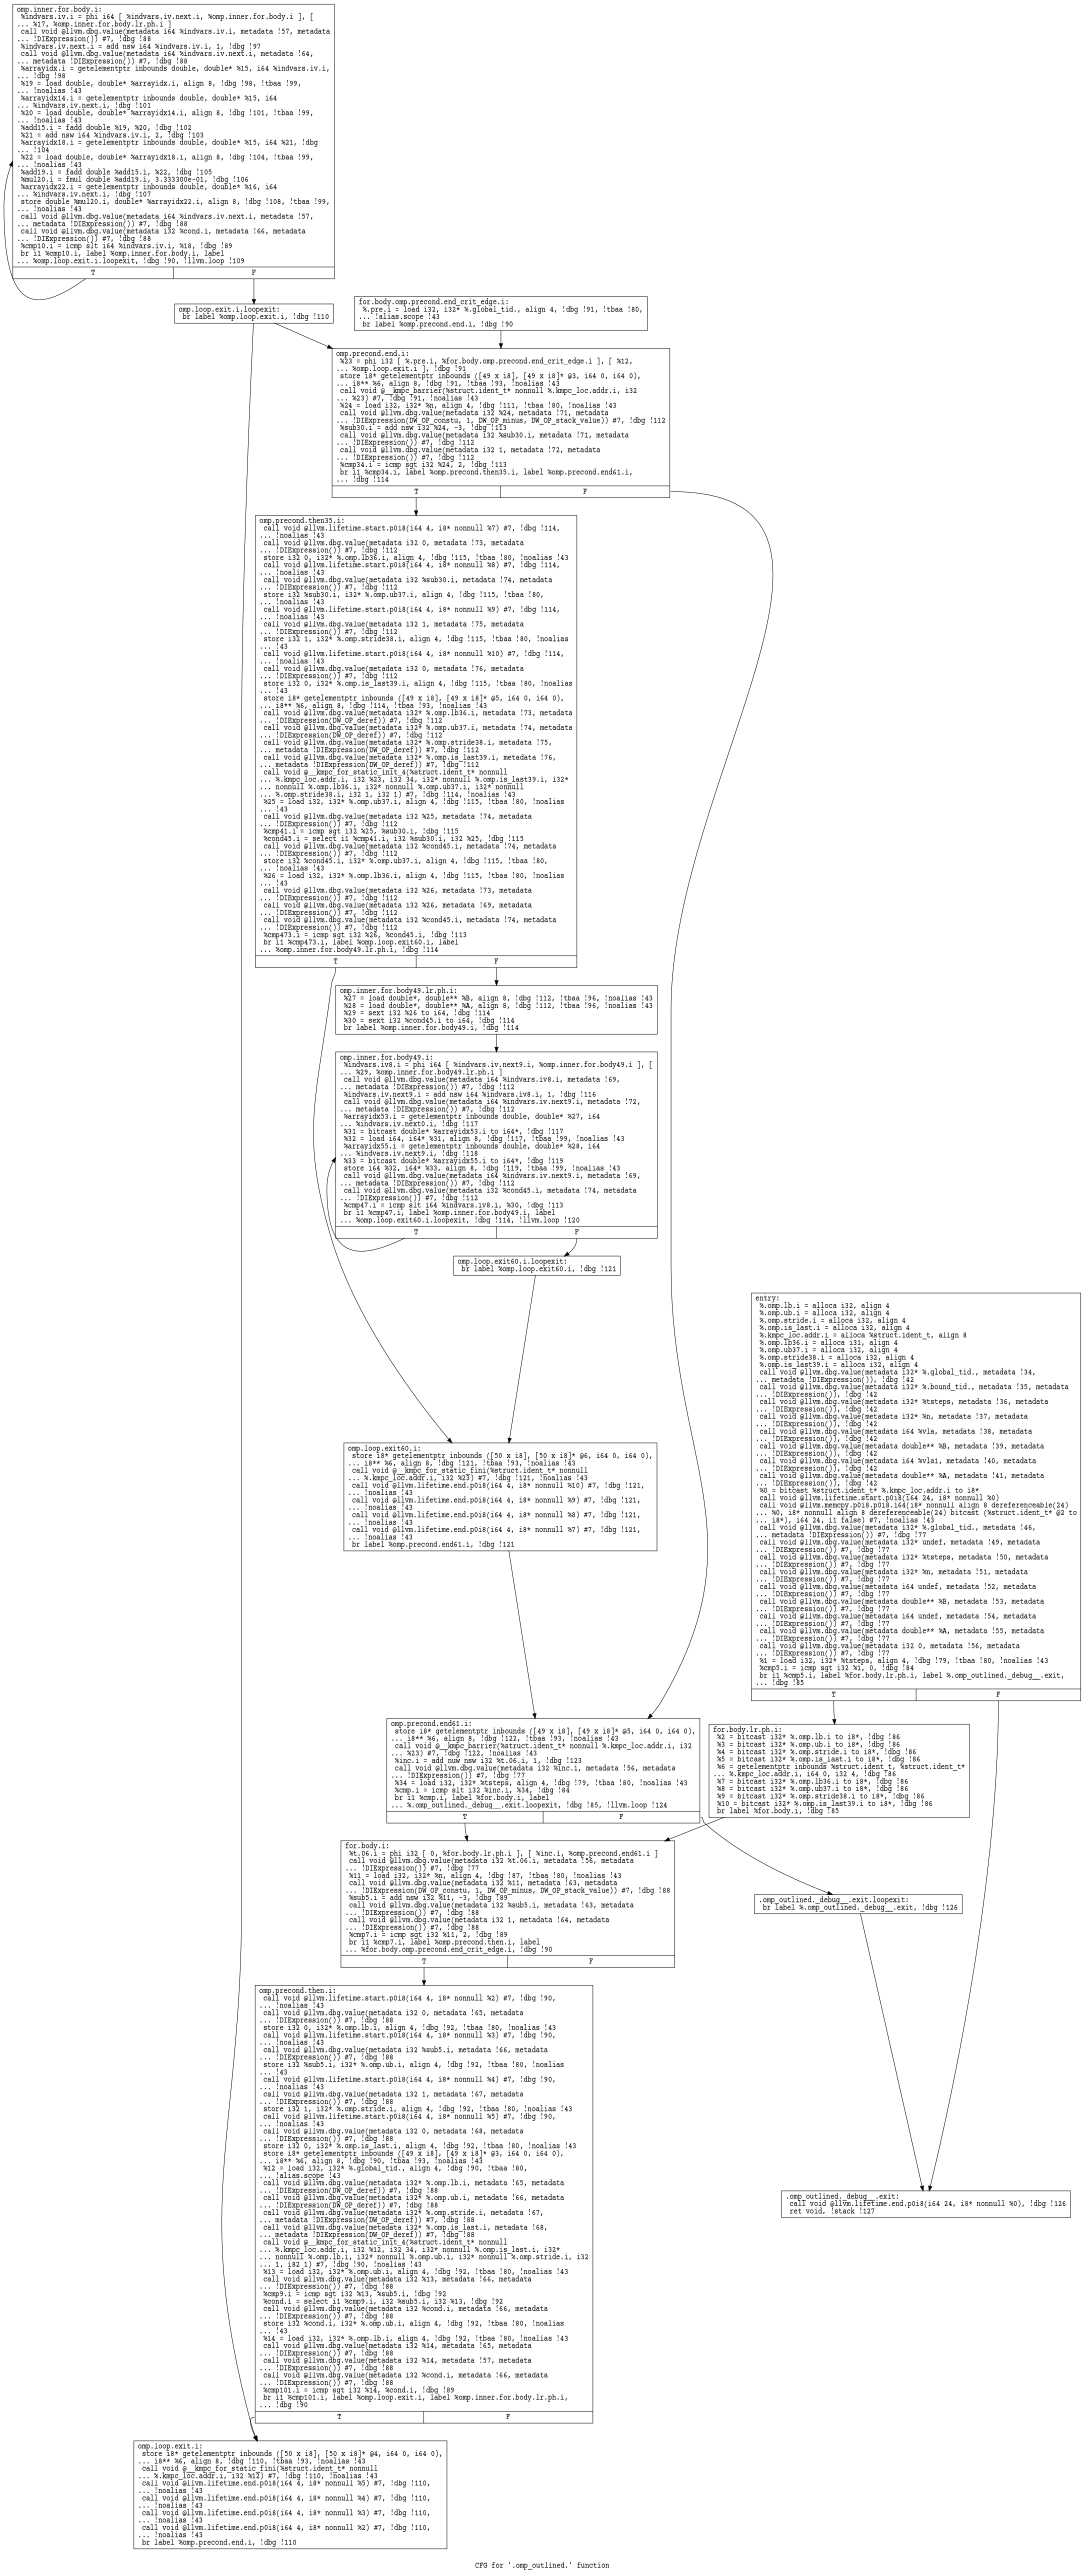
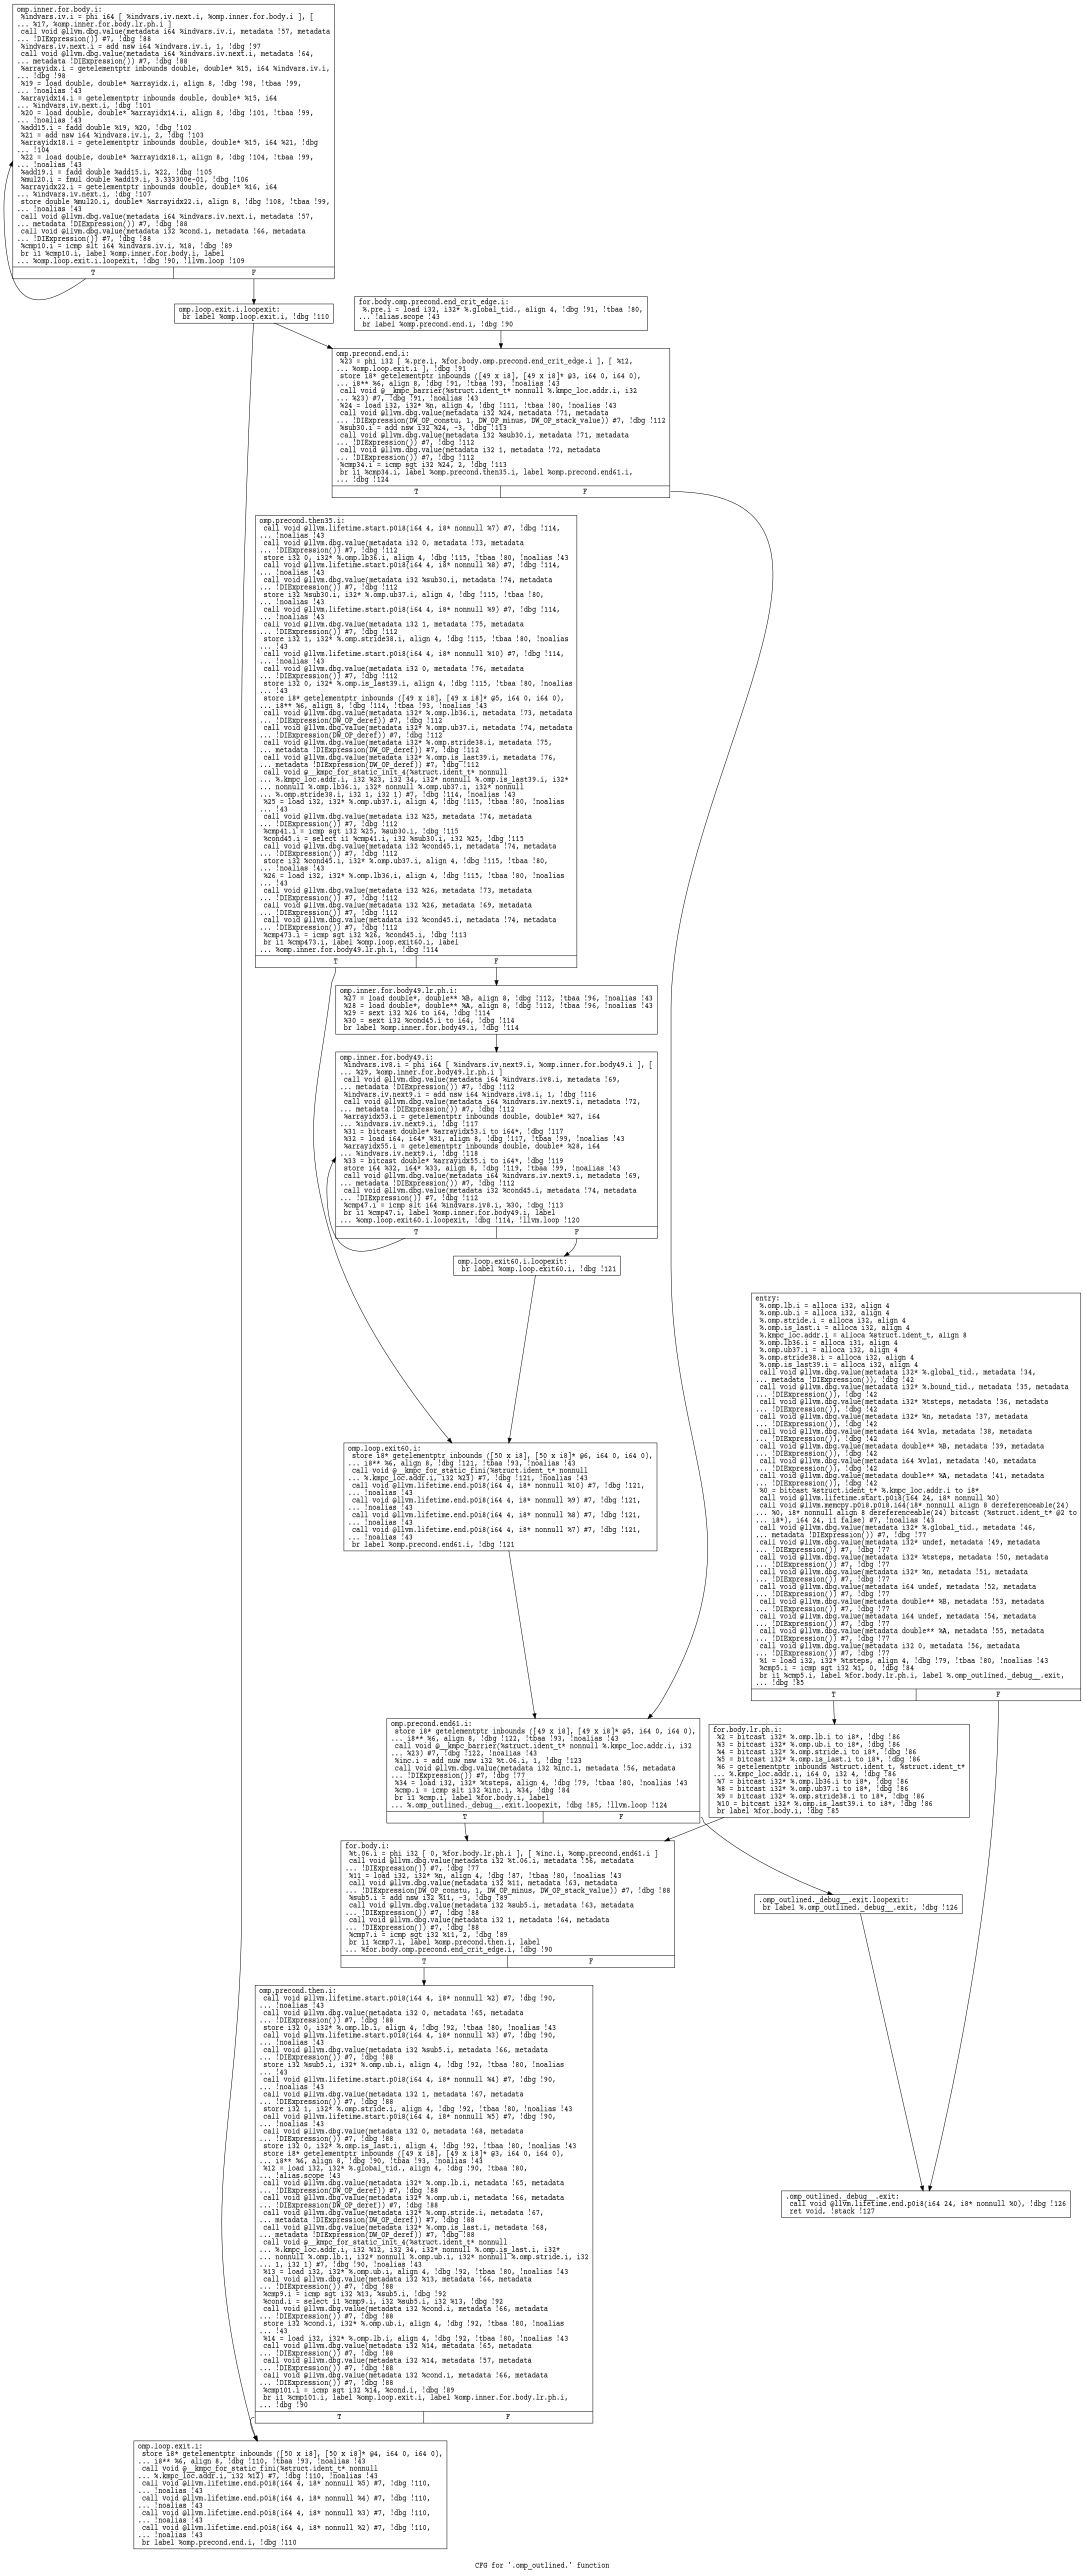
(363, 480) -> (363, 480)
(416, 504) -> none
(409, 1124) -> (409, 1124)
(341, 2265) -> (341, 2265)
